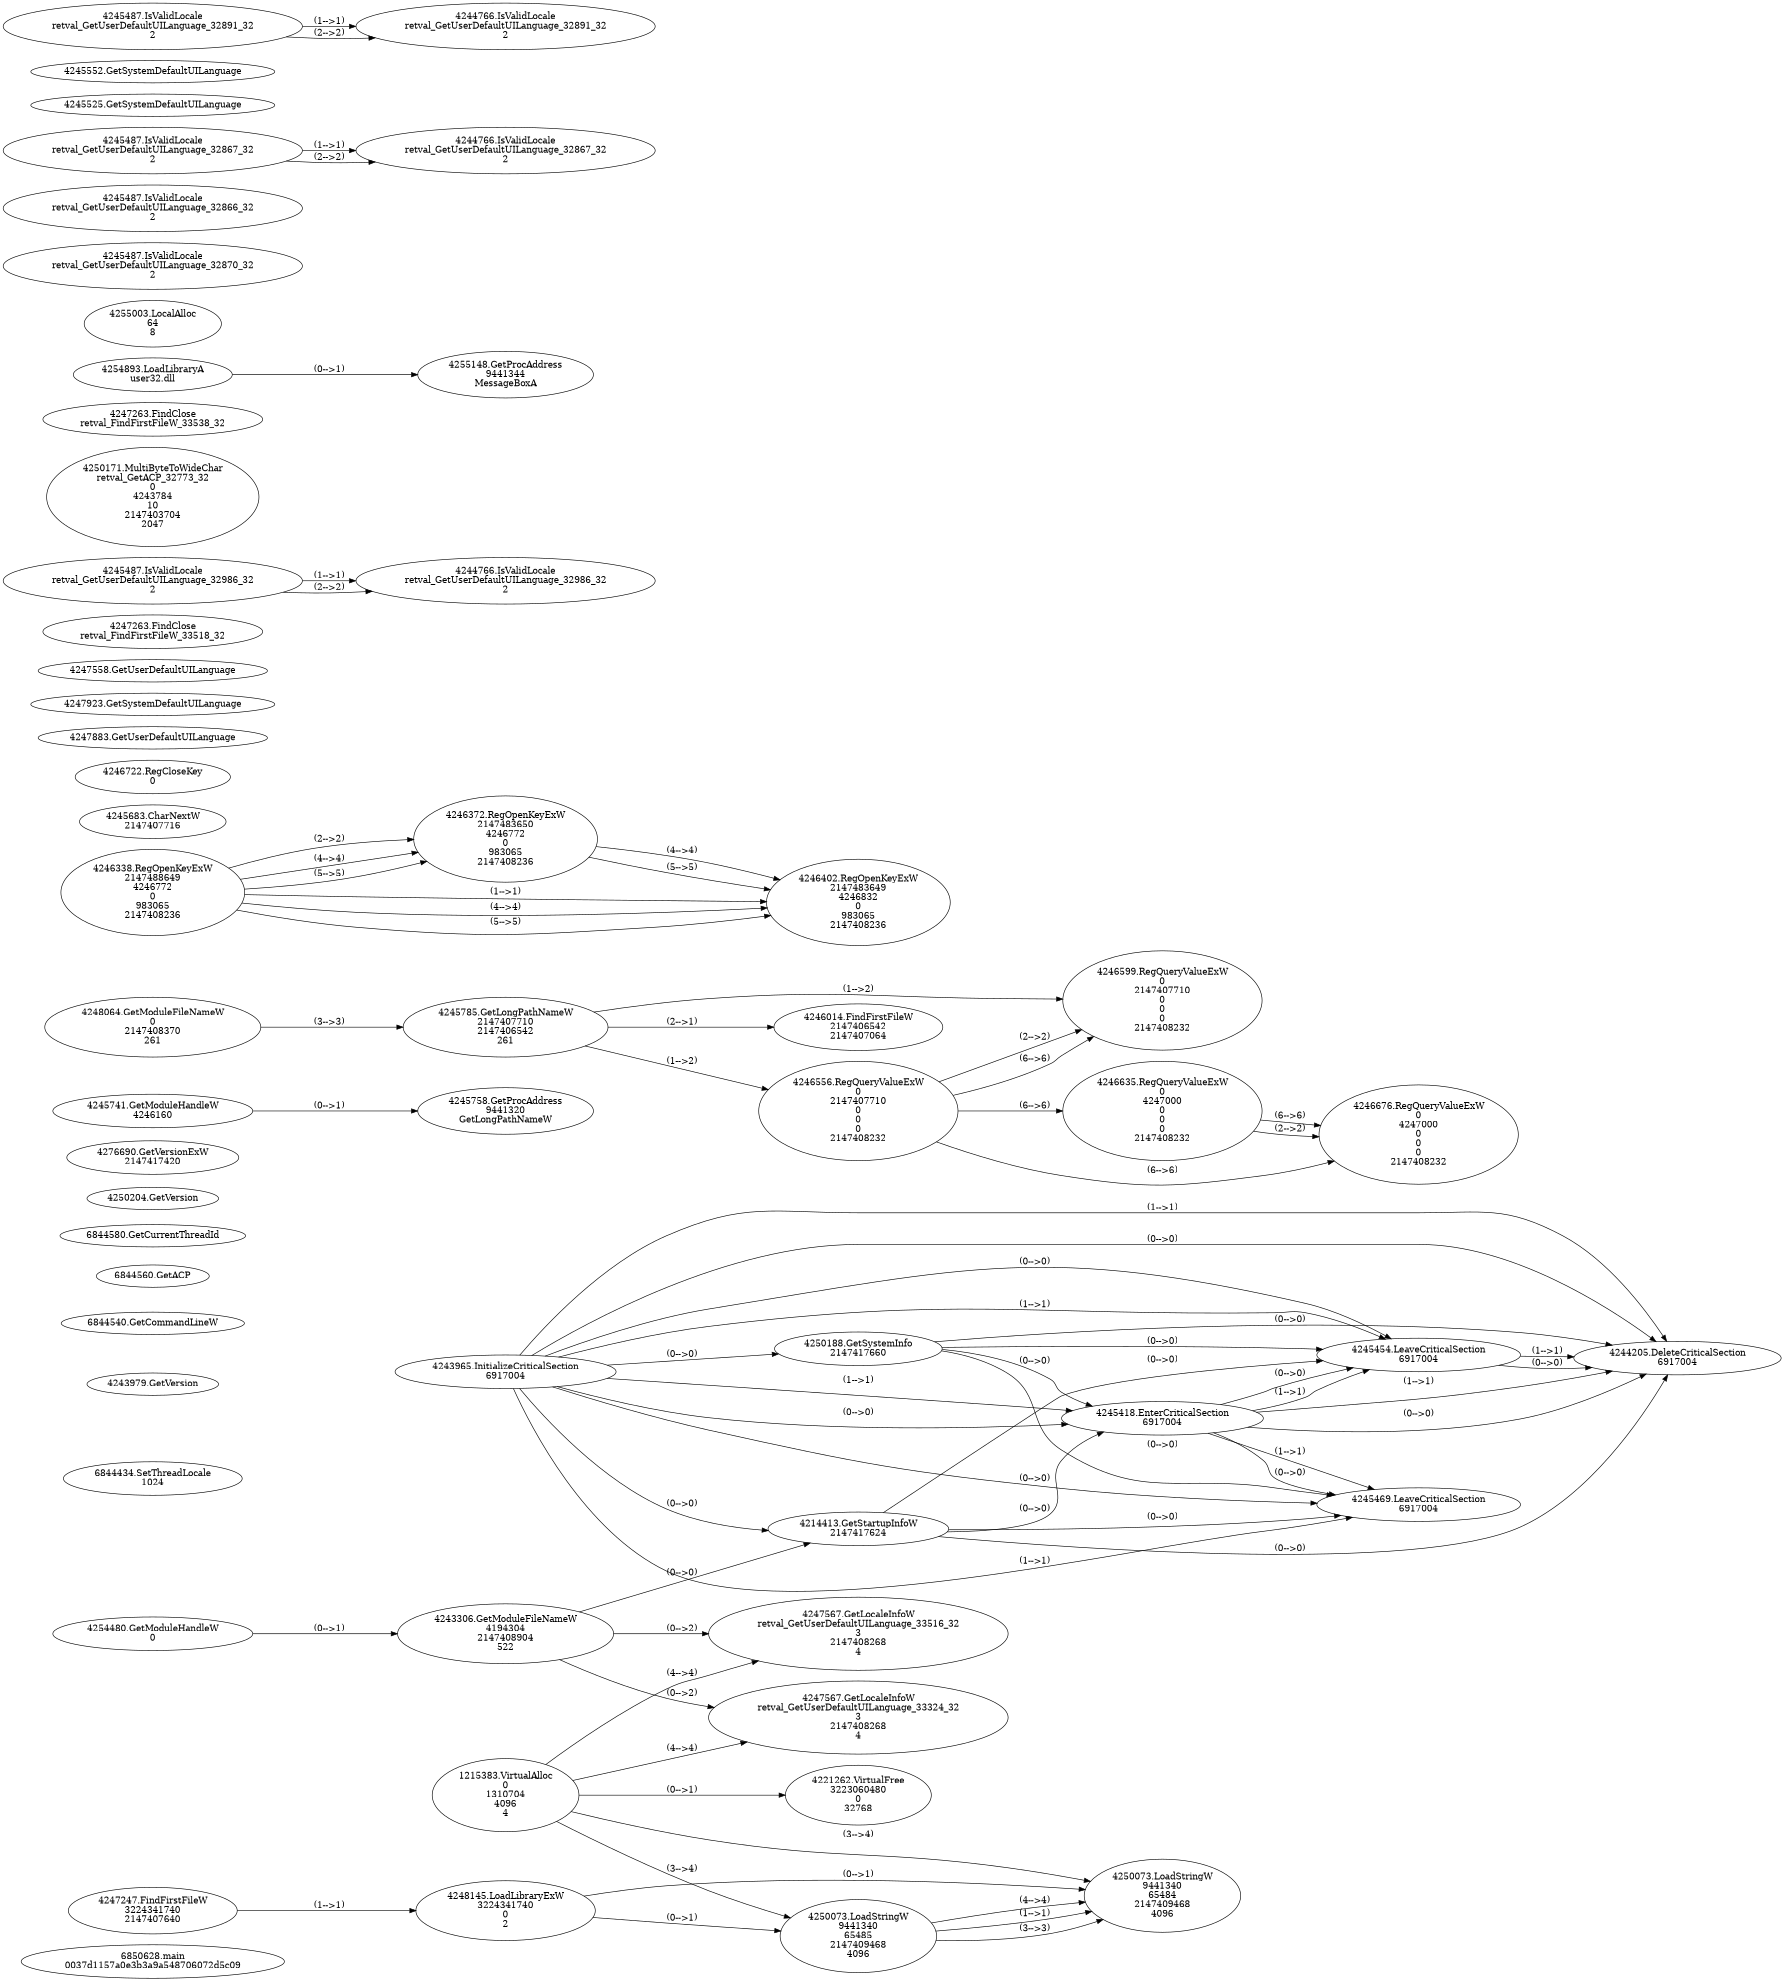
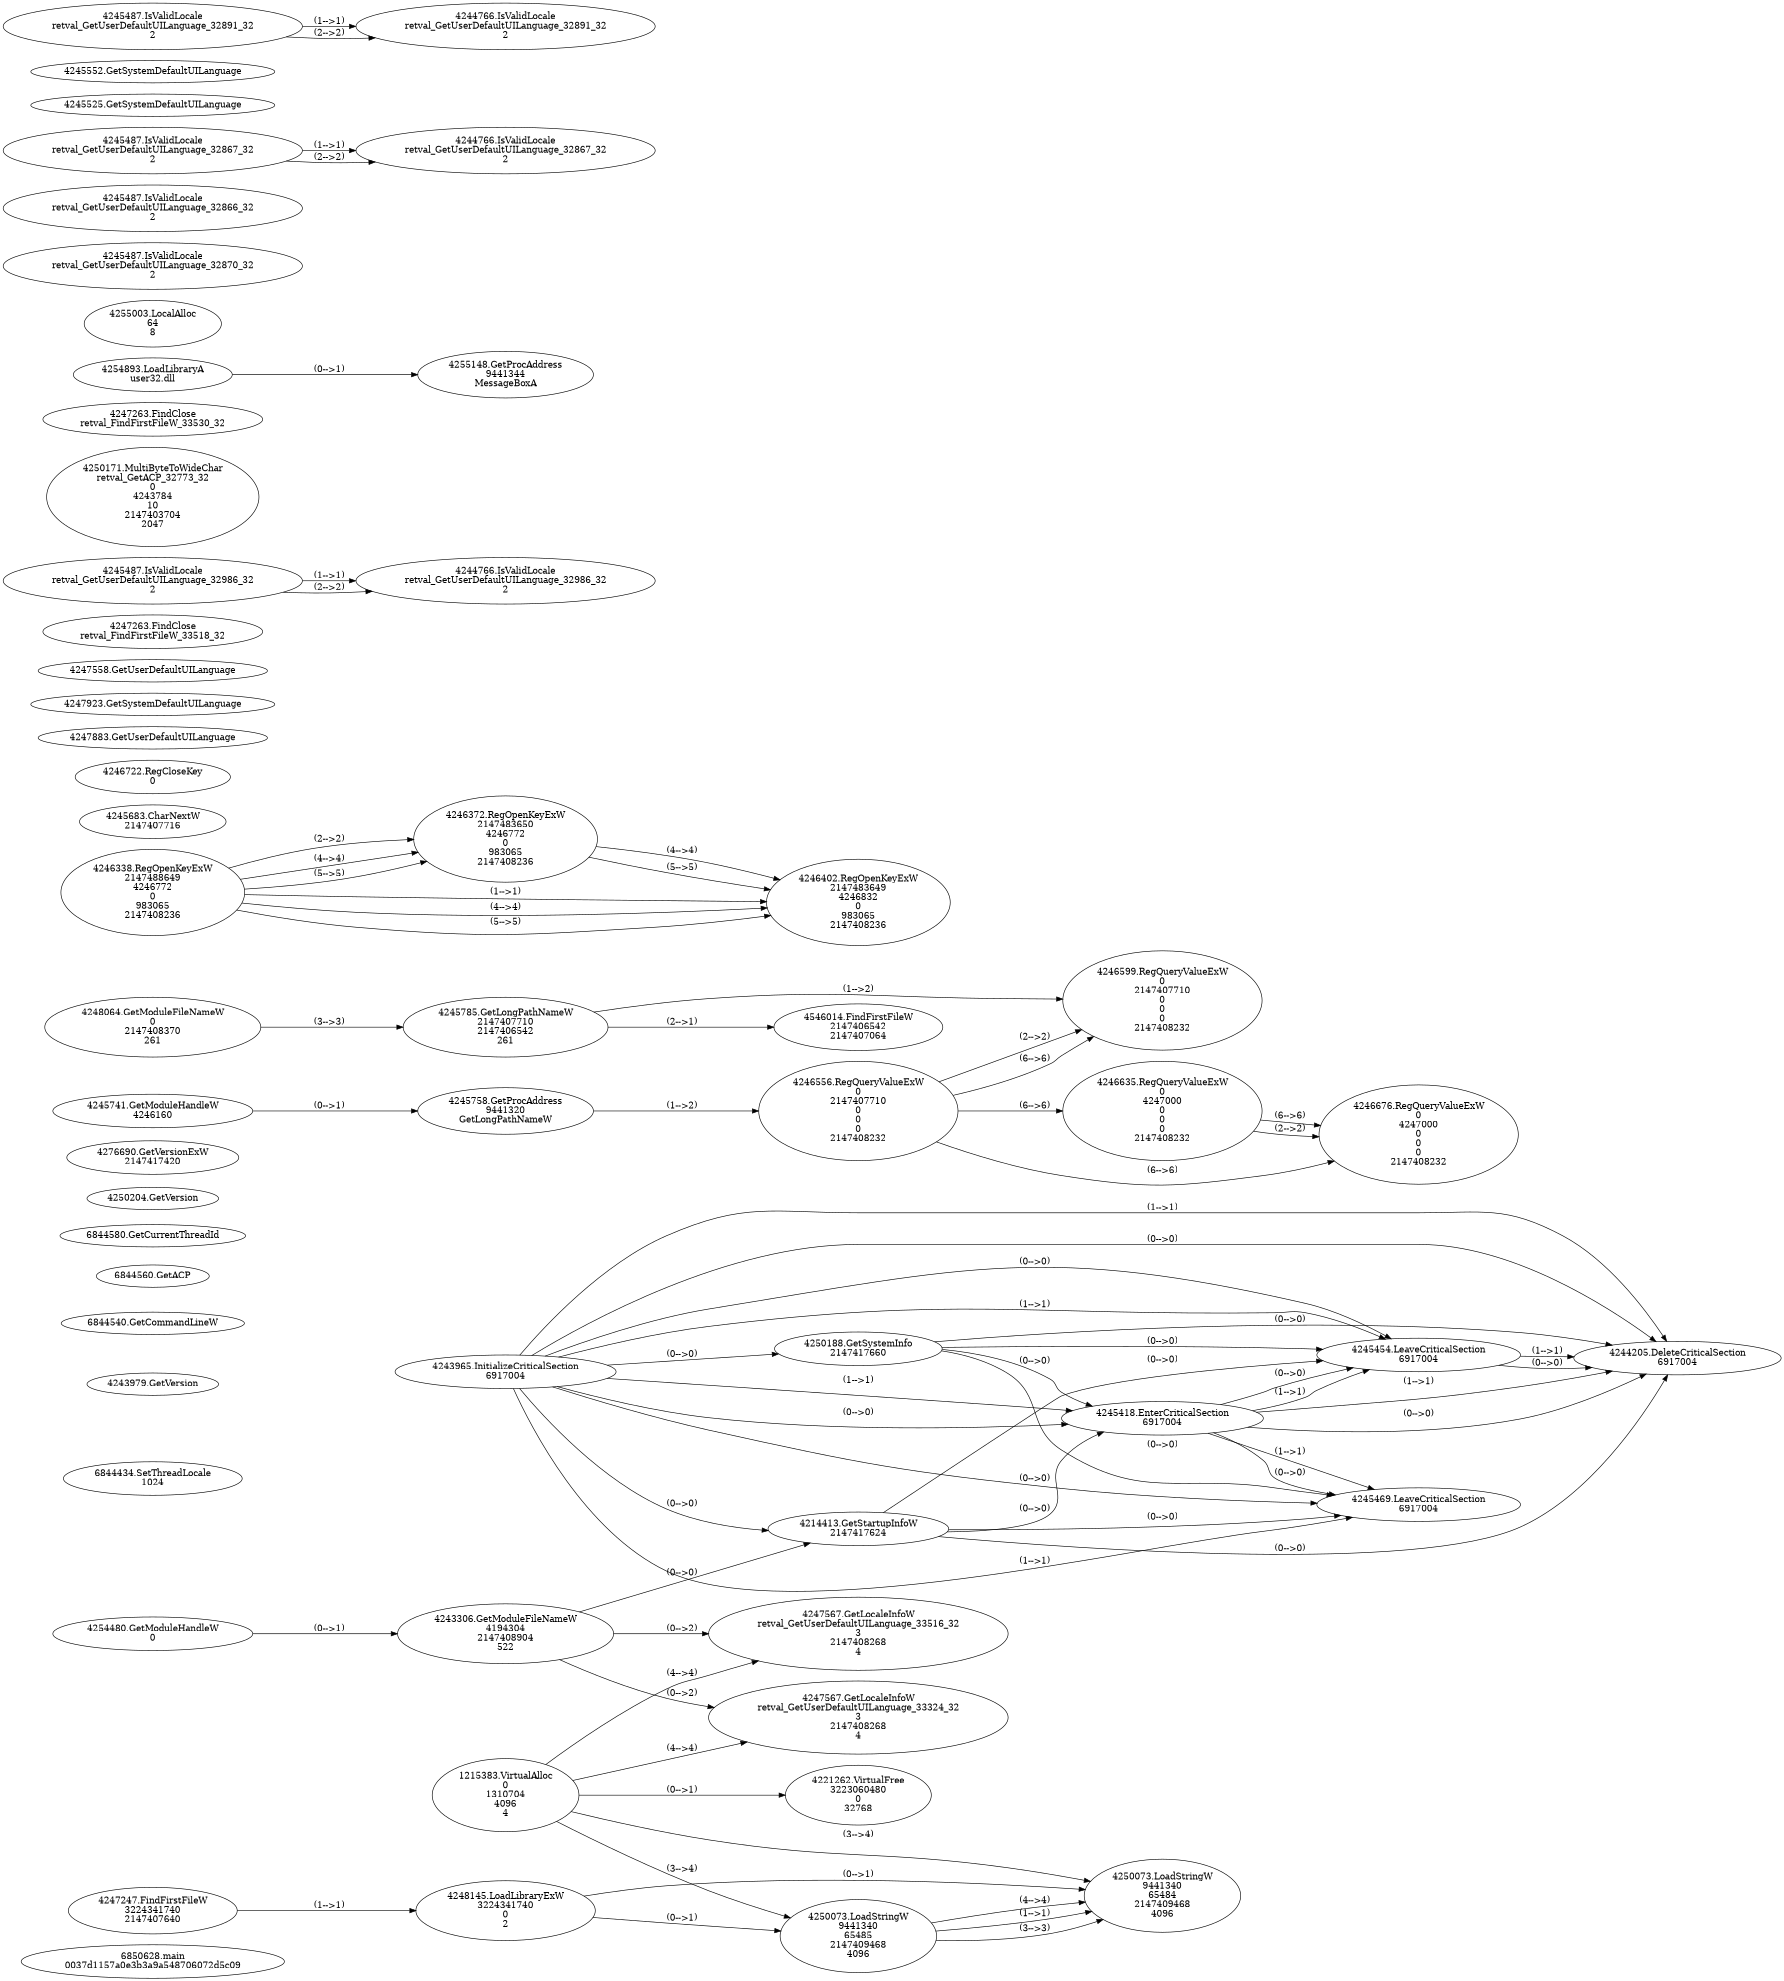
(153, 419) -> (153, 419)
(858, 1027) -> (858, 1027)
(674, 1067) -> (673, 1111)
